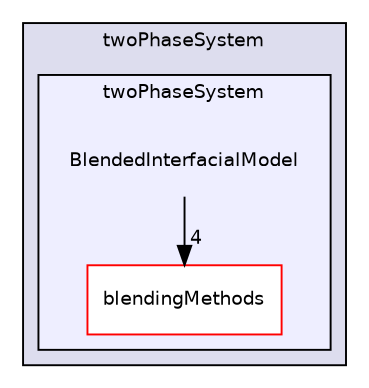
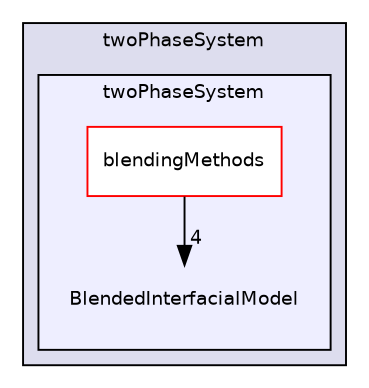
(185, 221) -> (185, 221)
